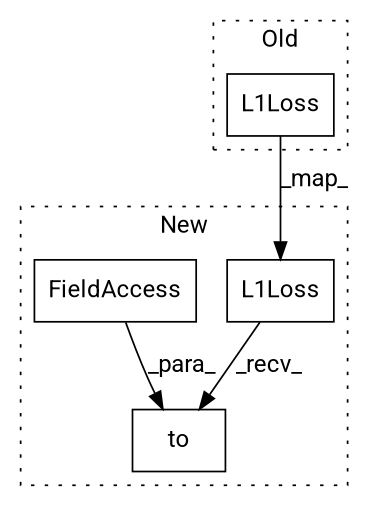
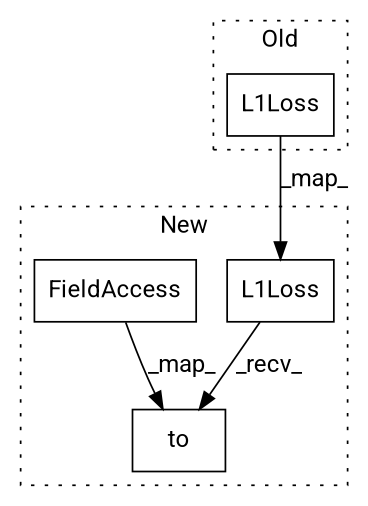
(182, 366) -> (182, 366)
